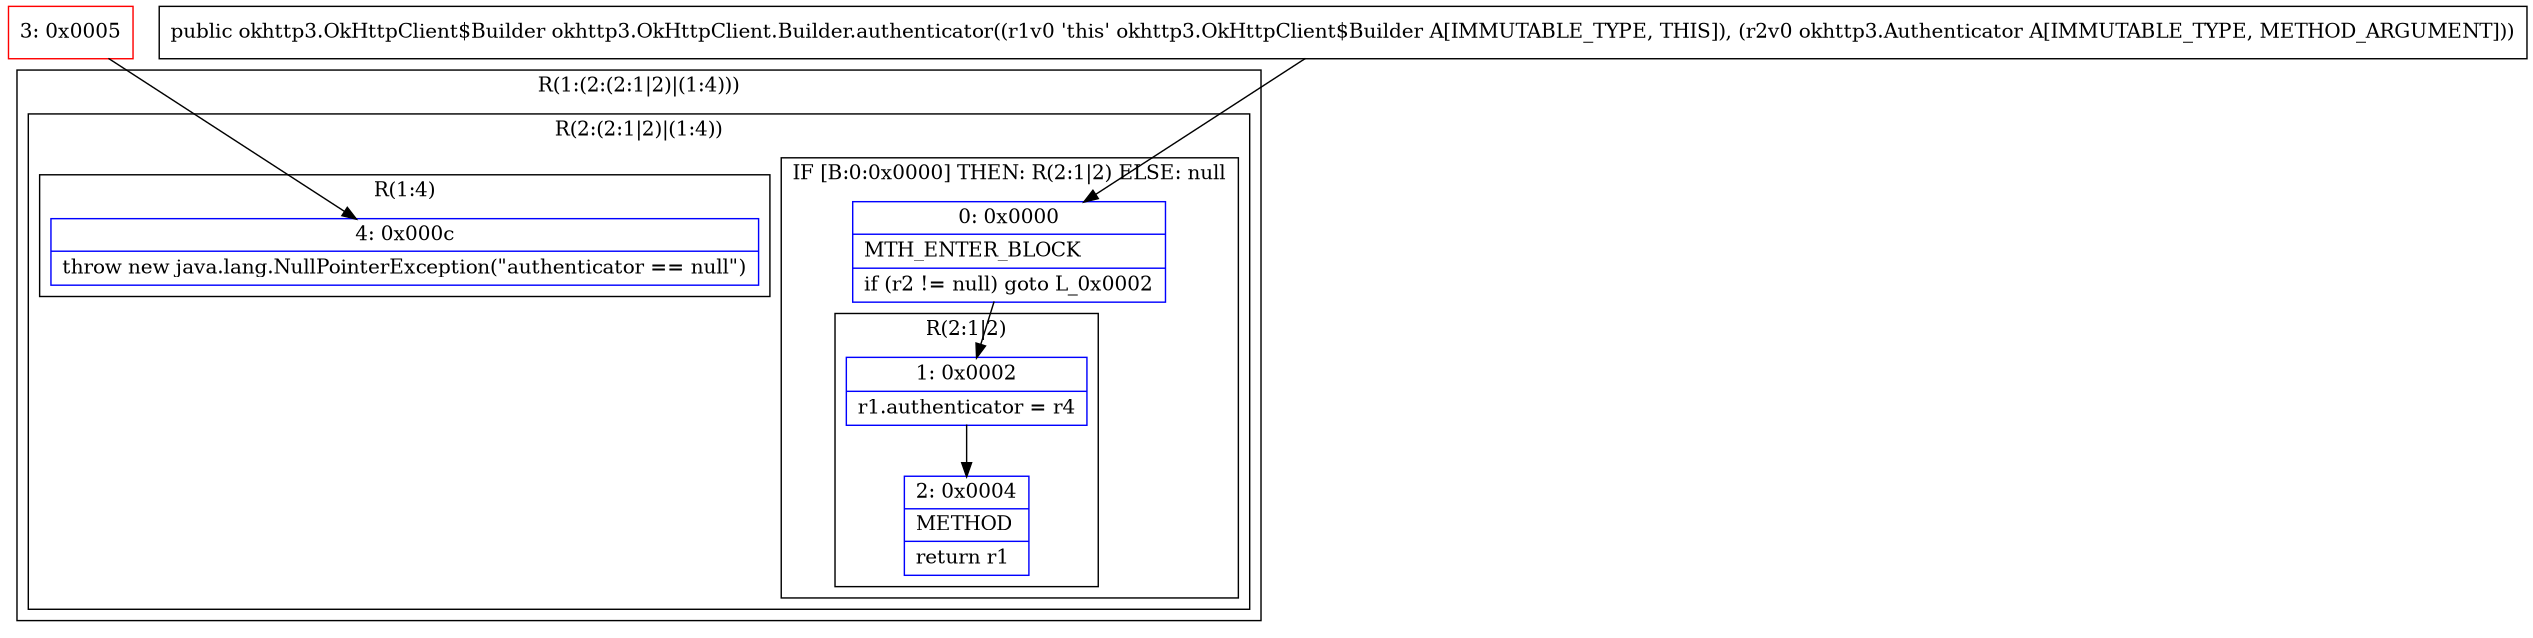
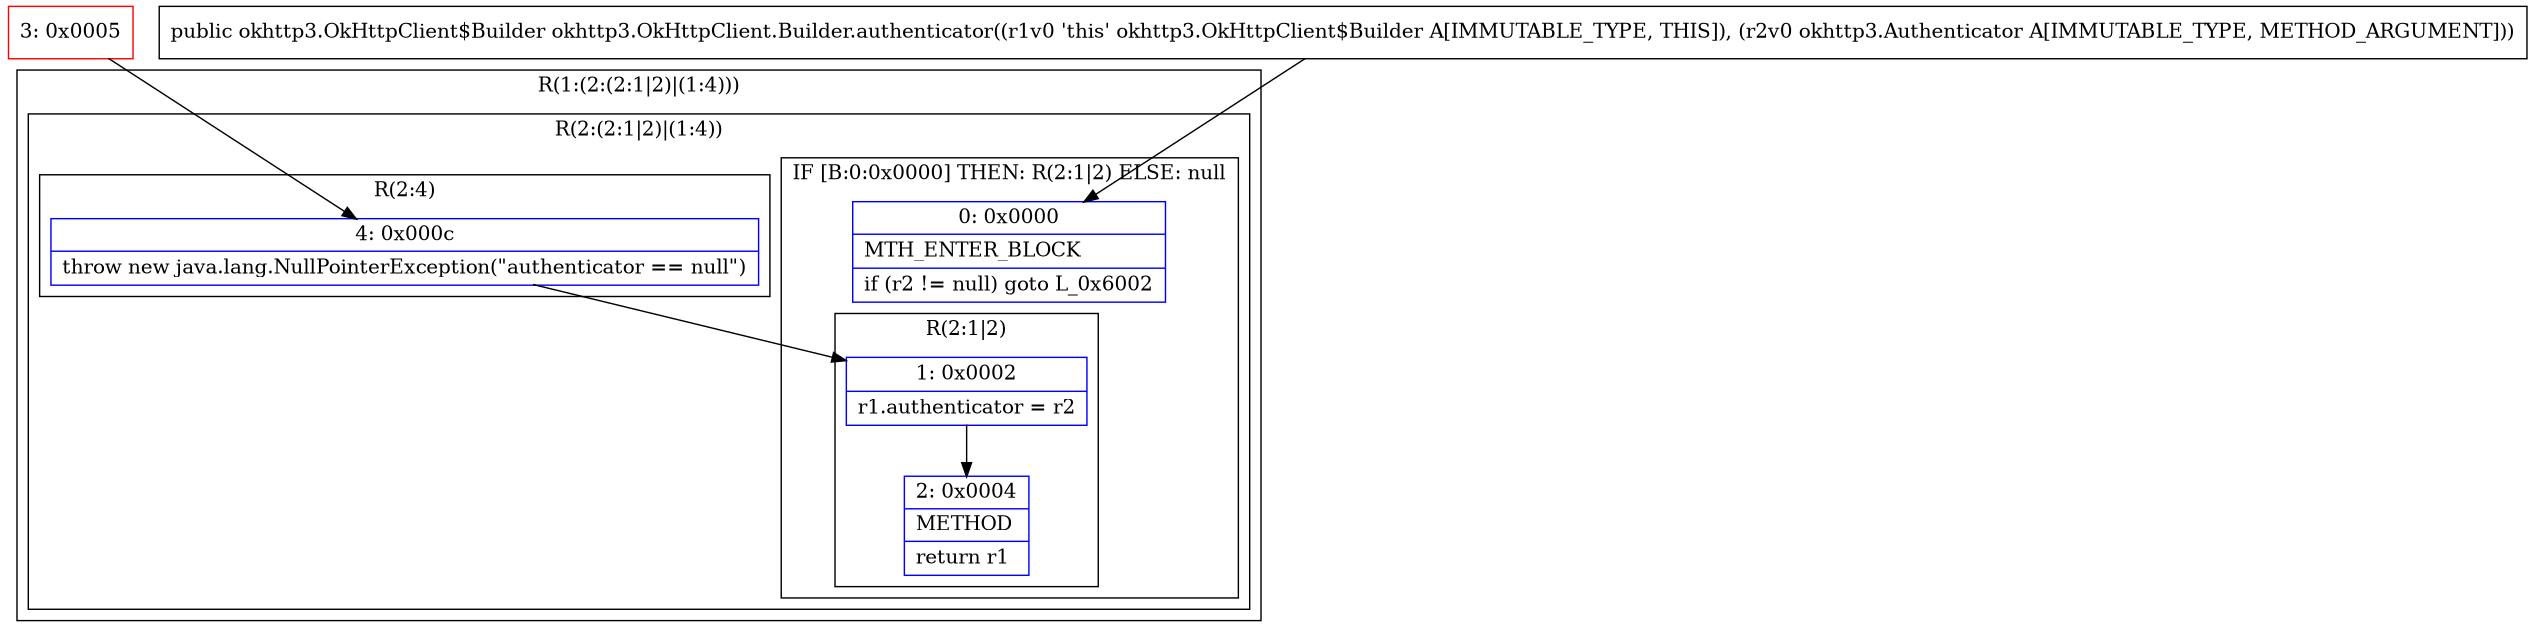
(405, 191) -> (405, 191)
(1009, 284) -> (1009, 284)
(987, 323) -> (682, 321)
(967, 408) -> (967, 408)
